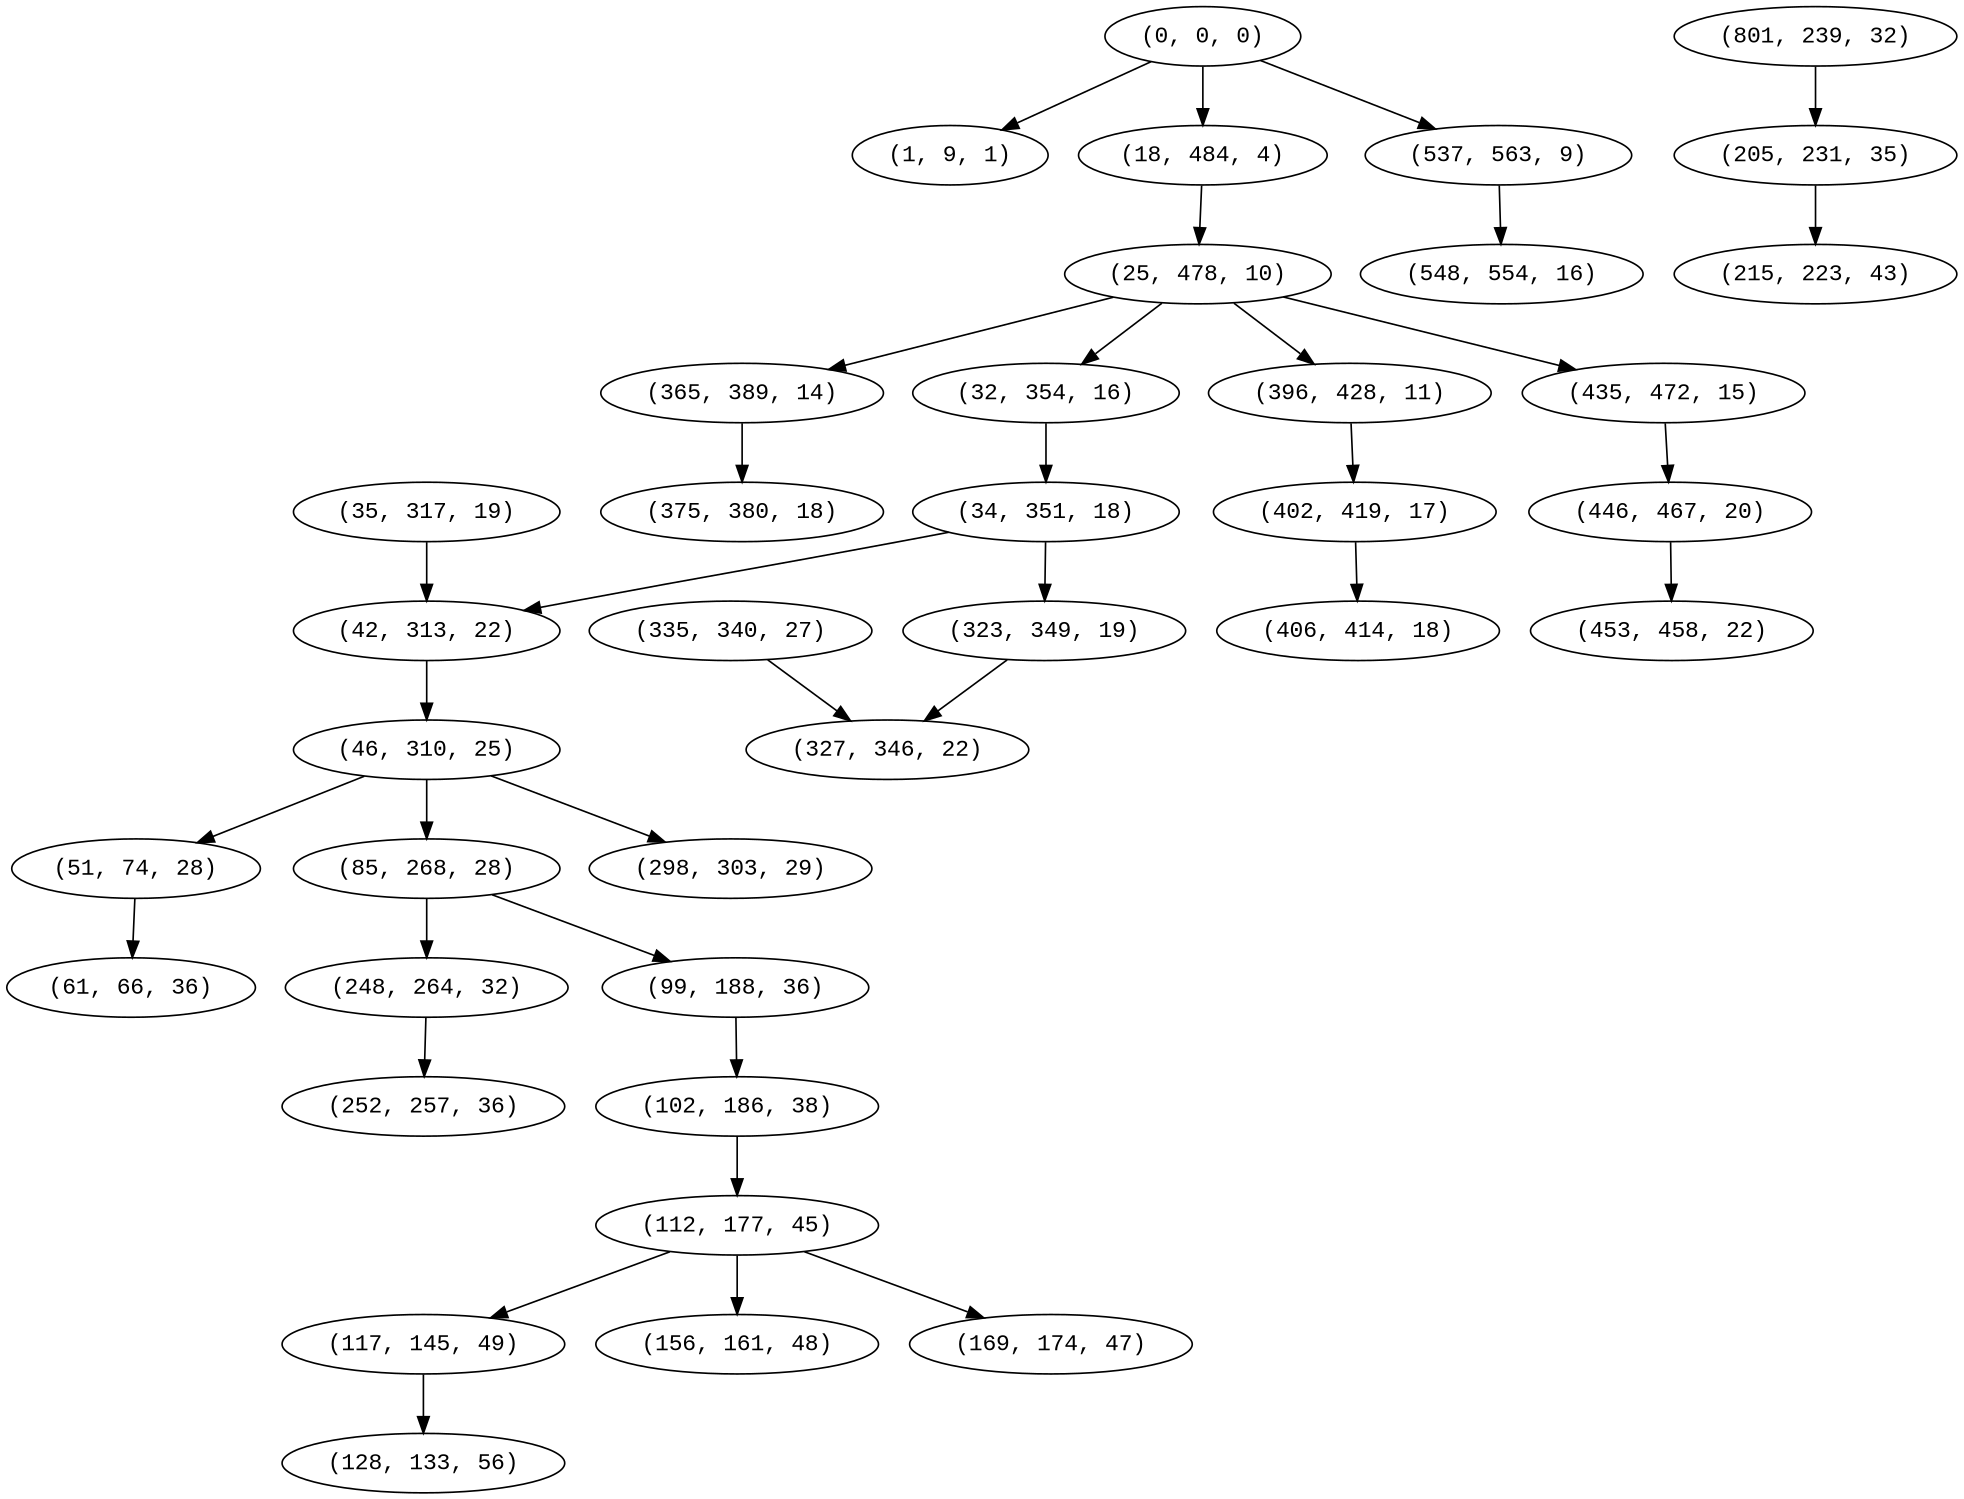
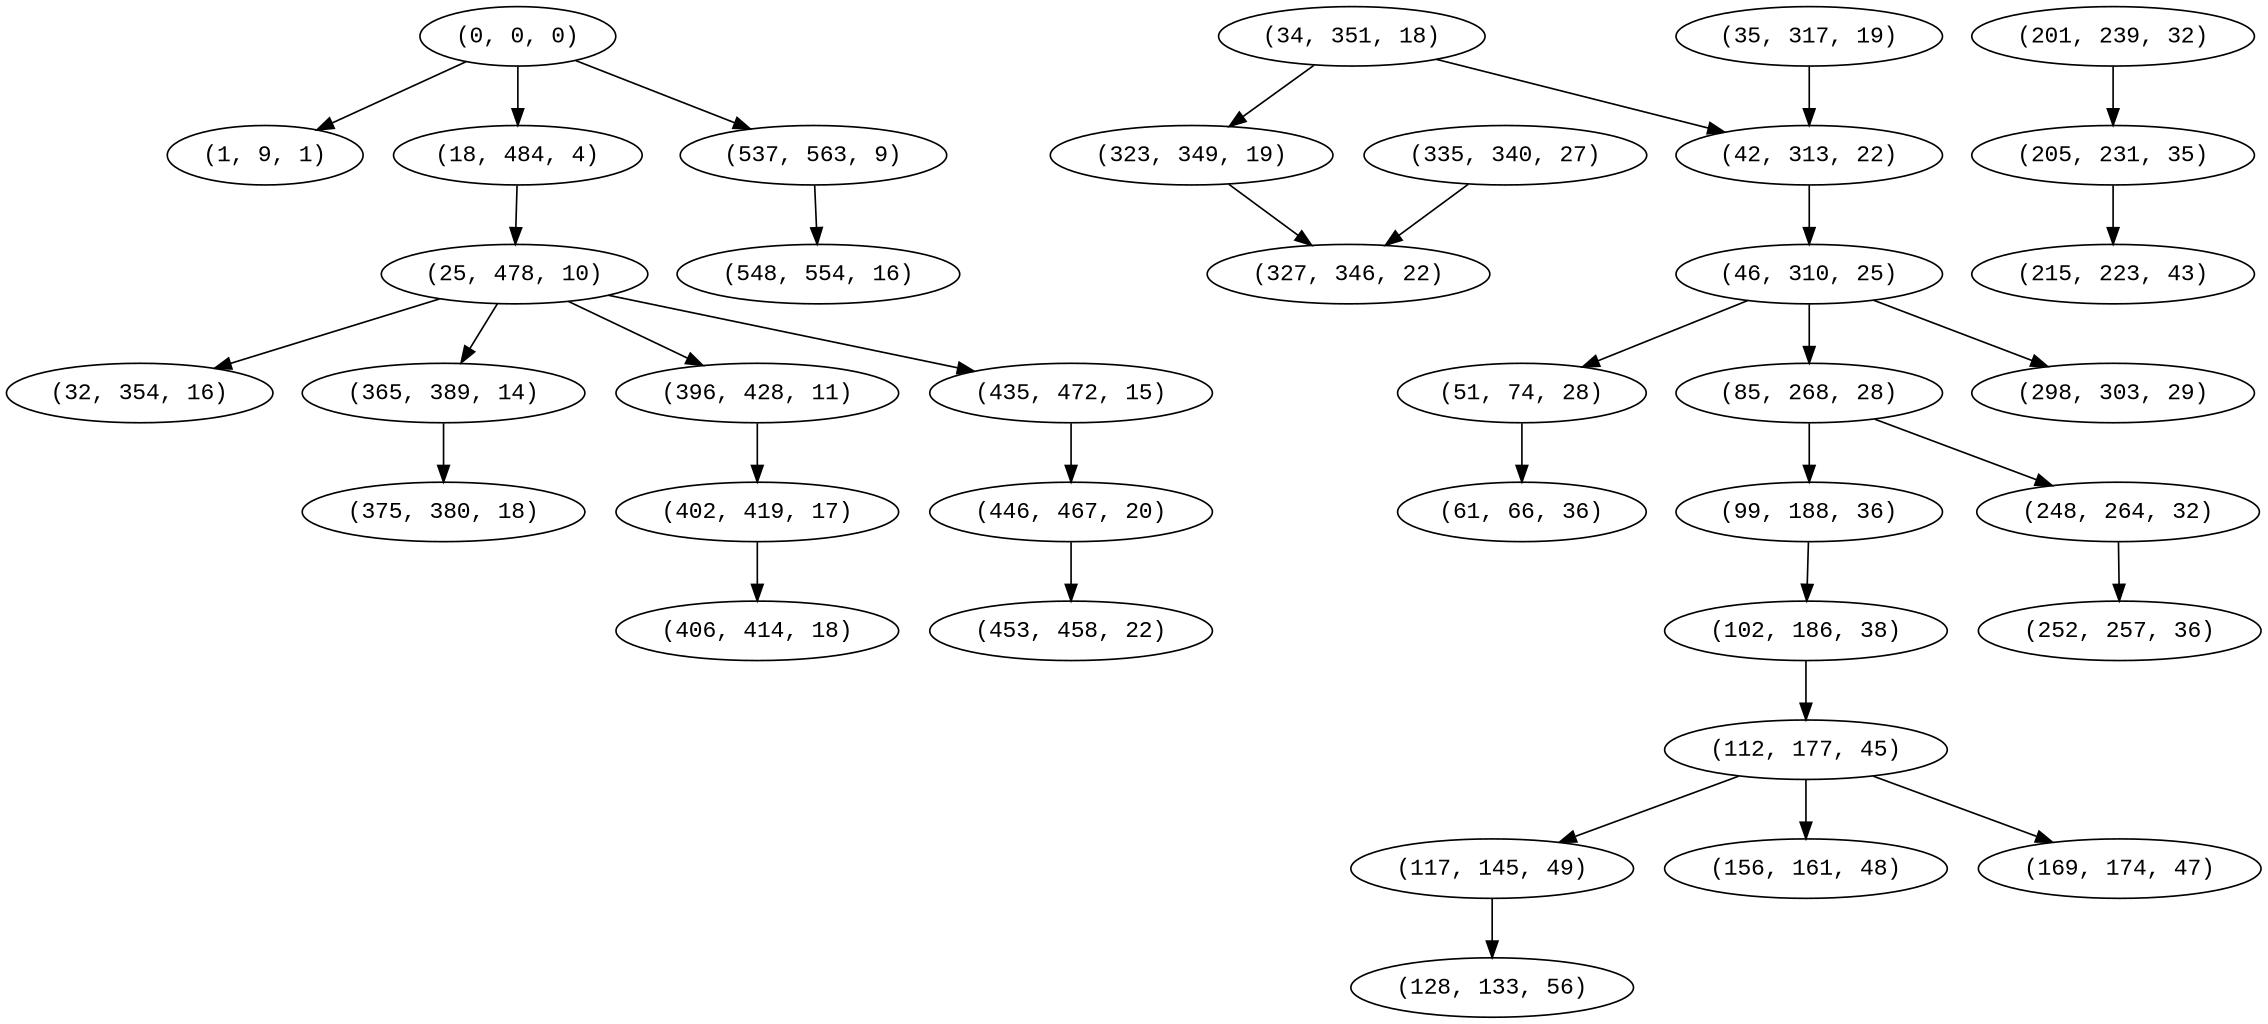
(1816, 36) -> (2113, 36)
(1046, 444) -> none
